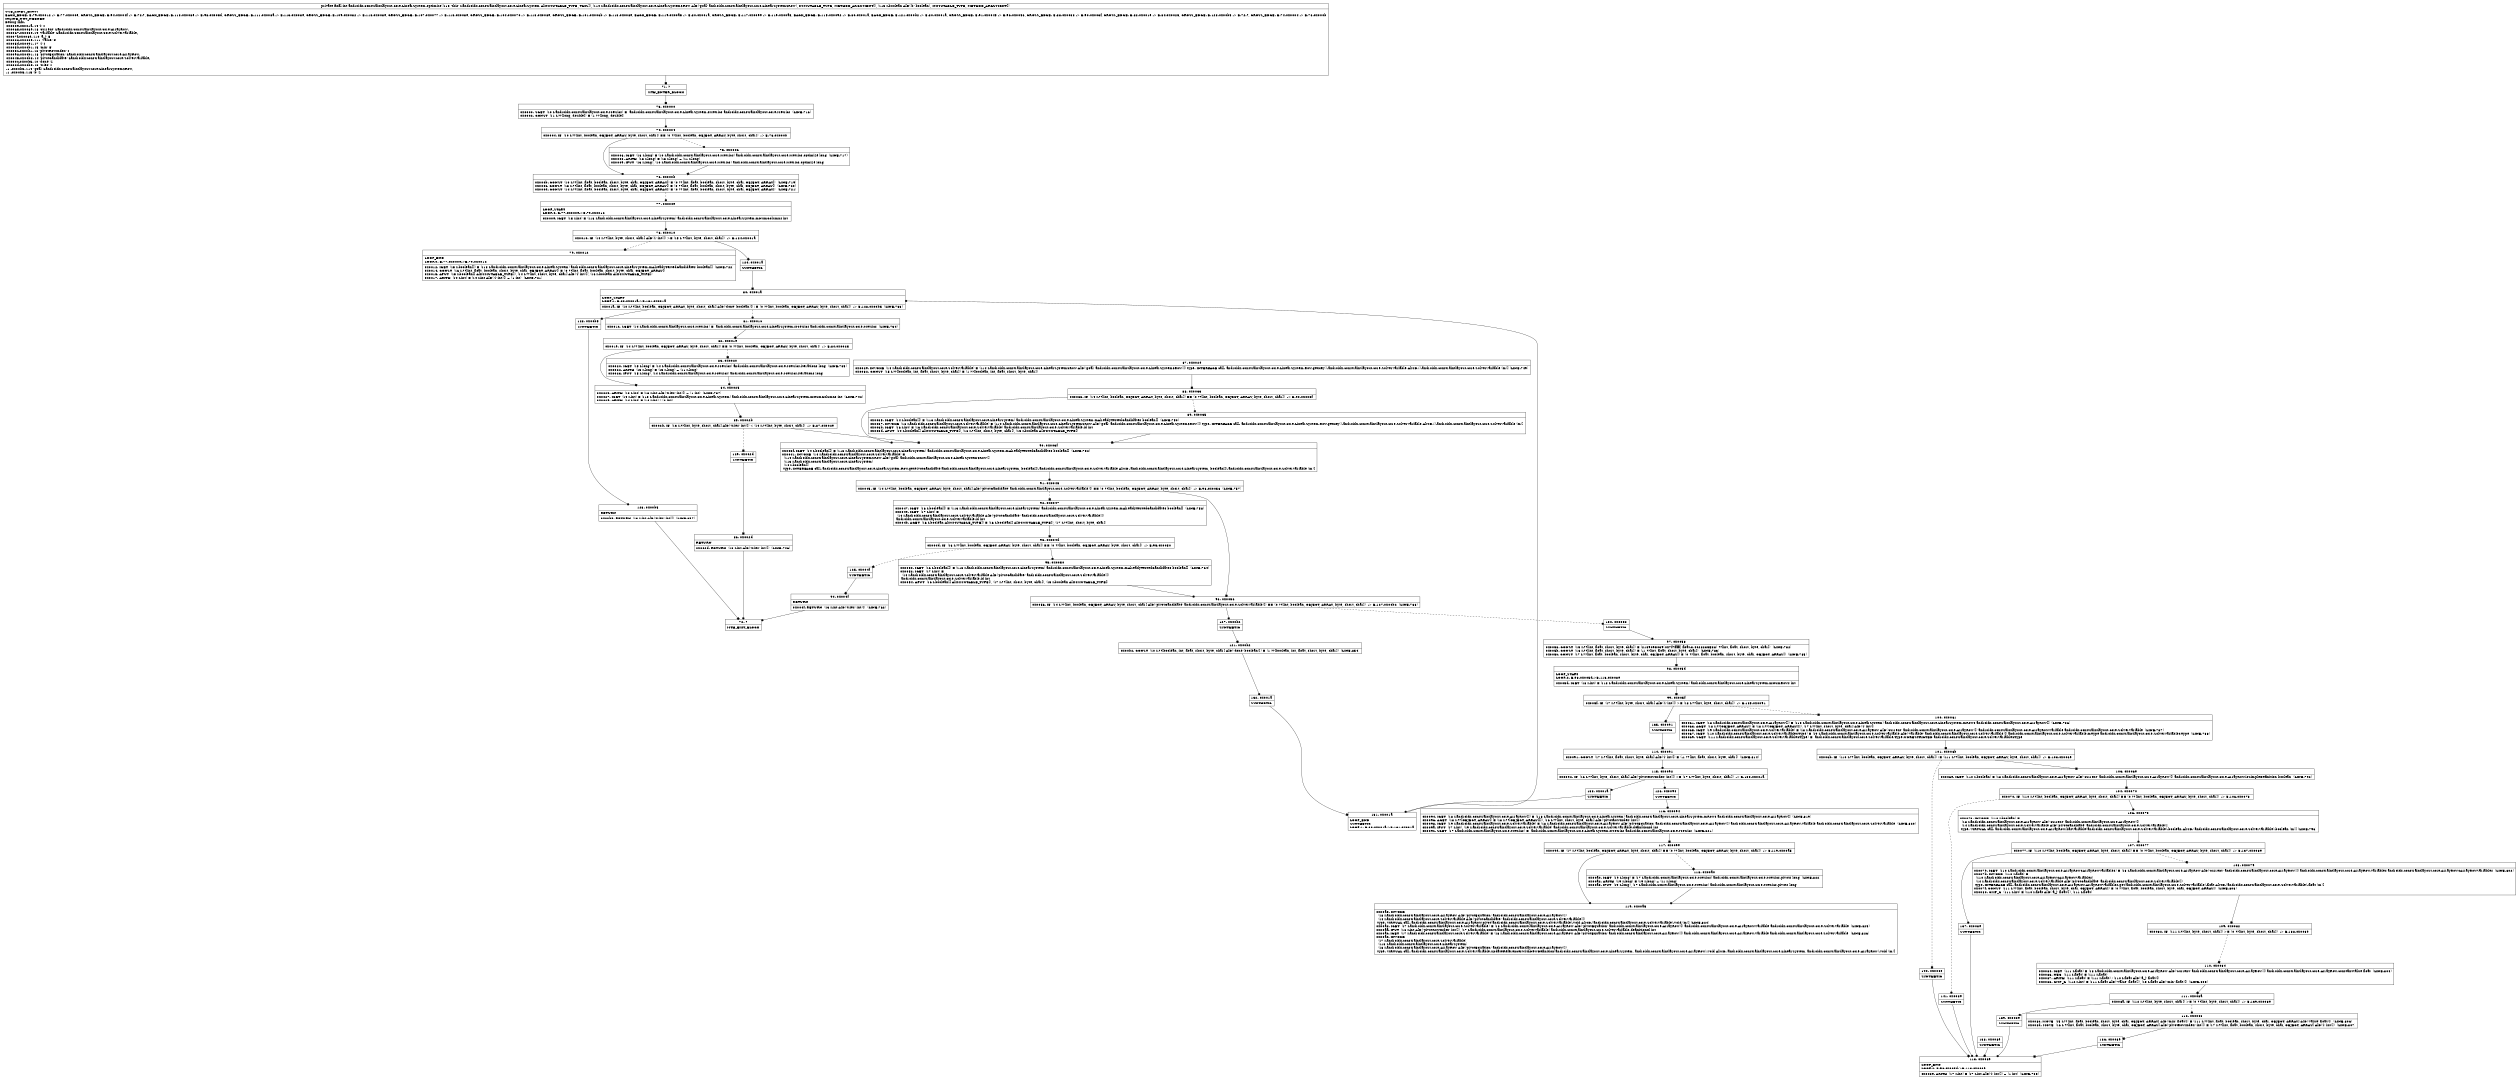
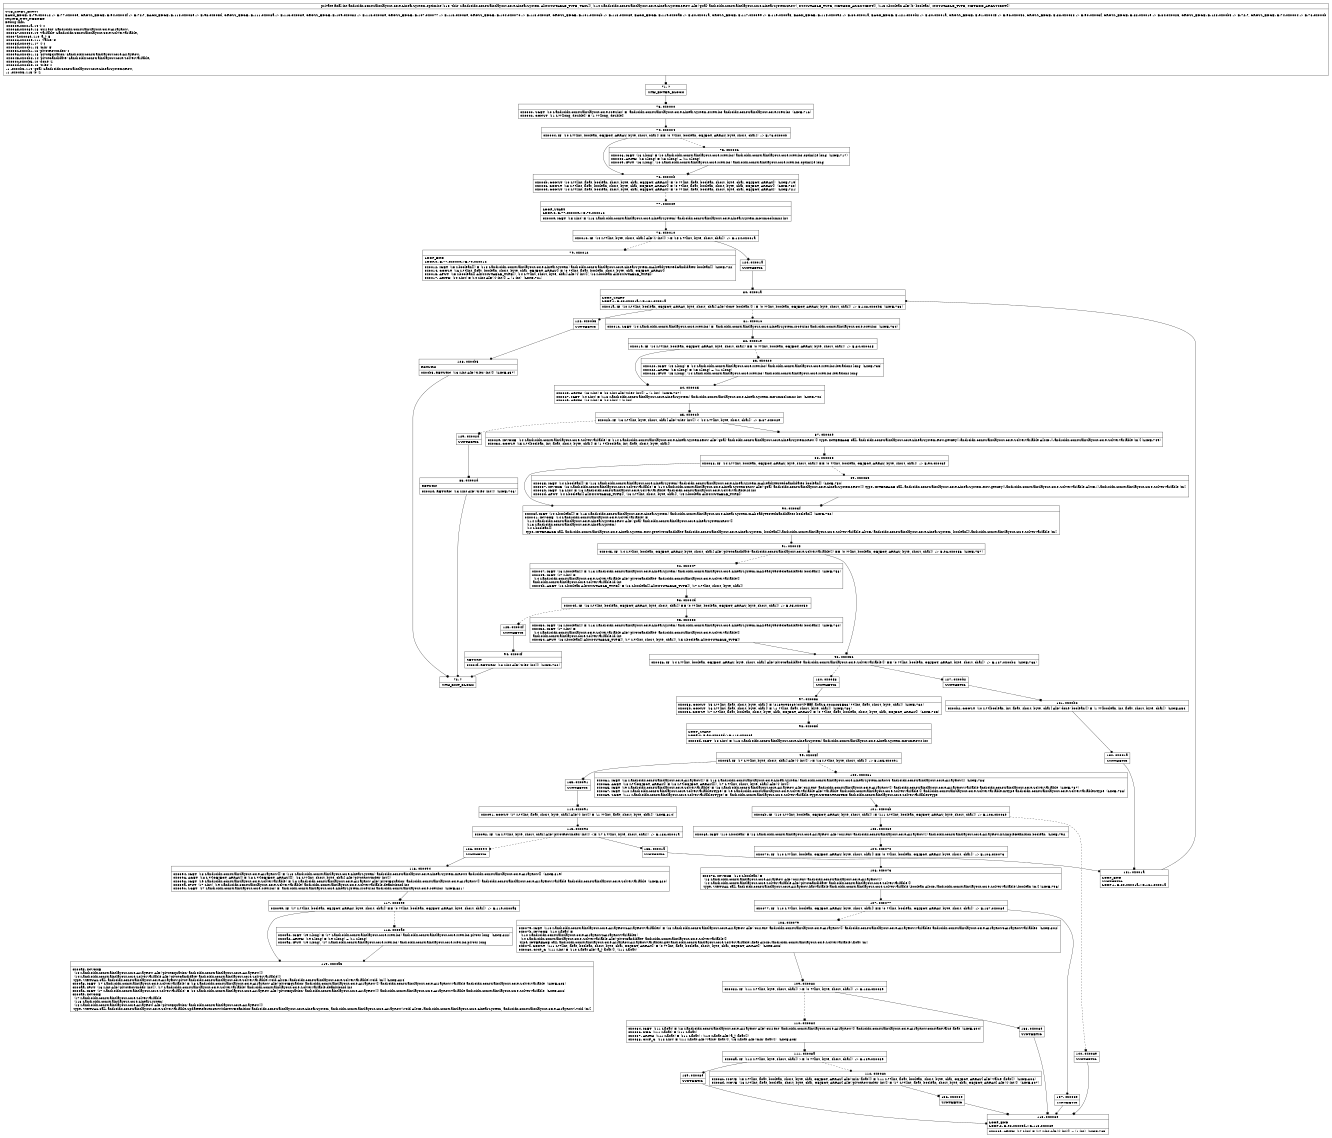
(854, 436) -> (750, 427)
(1951, 999) -> none
none -> (926, 1009)
